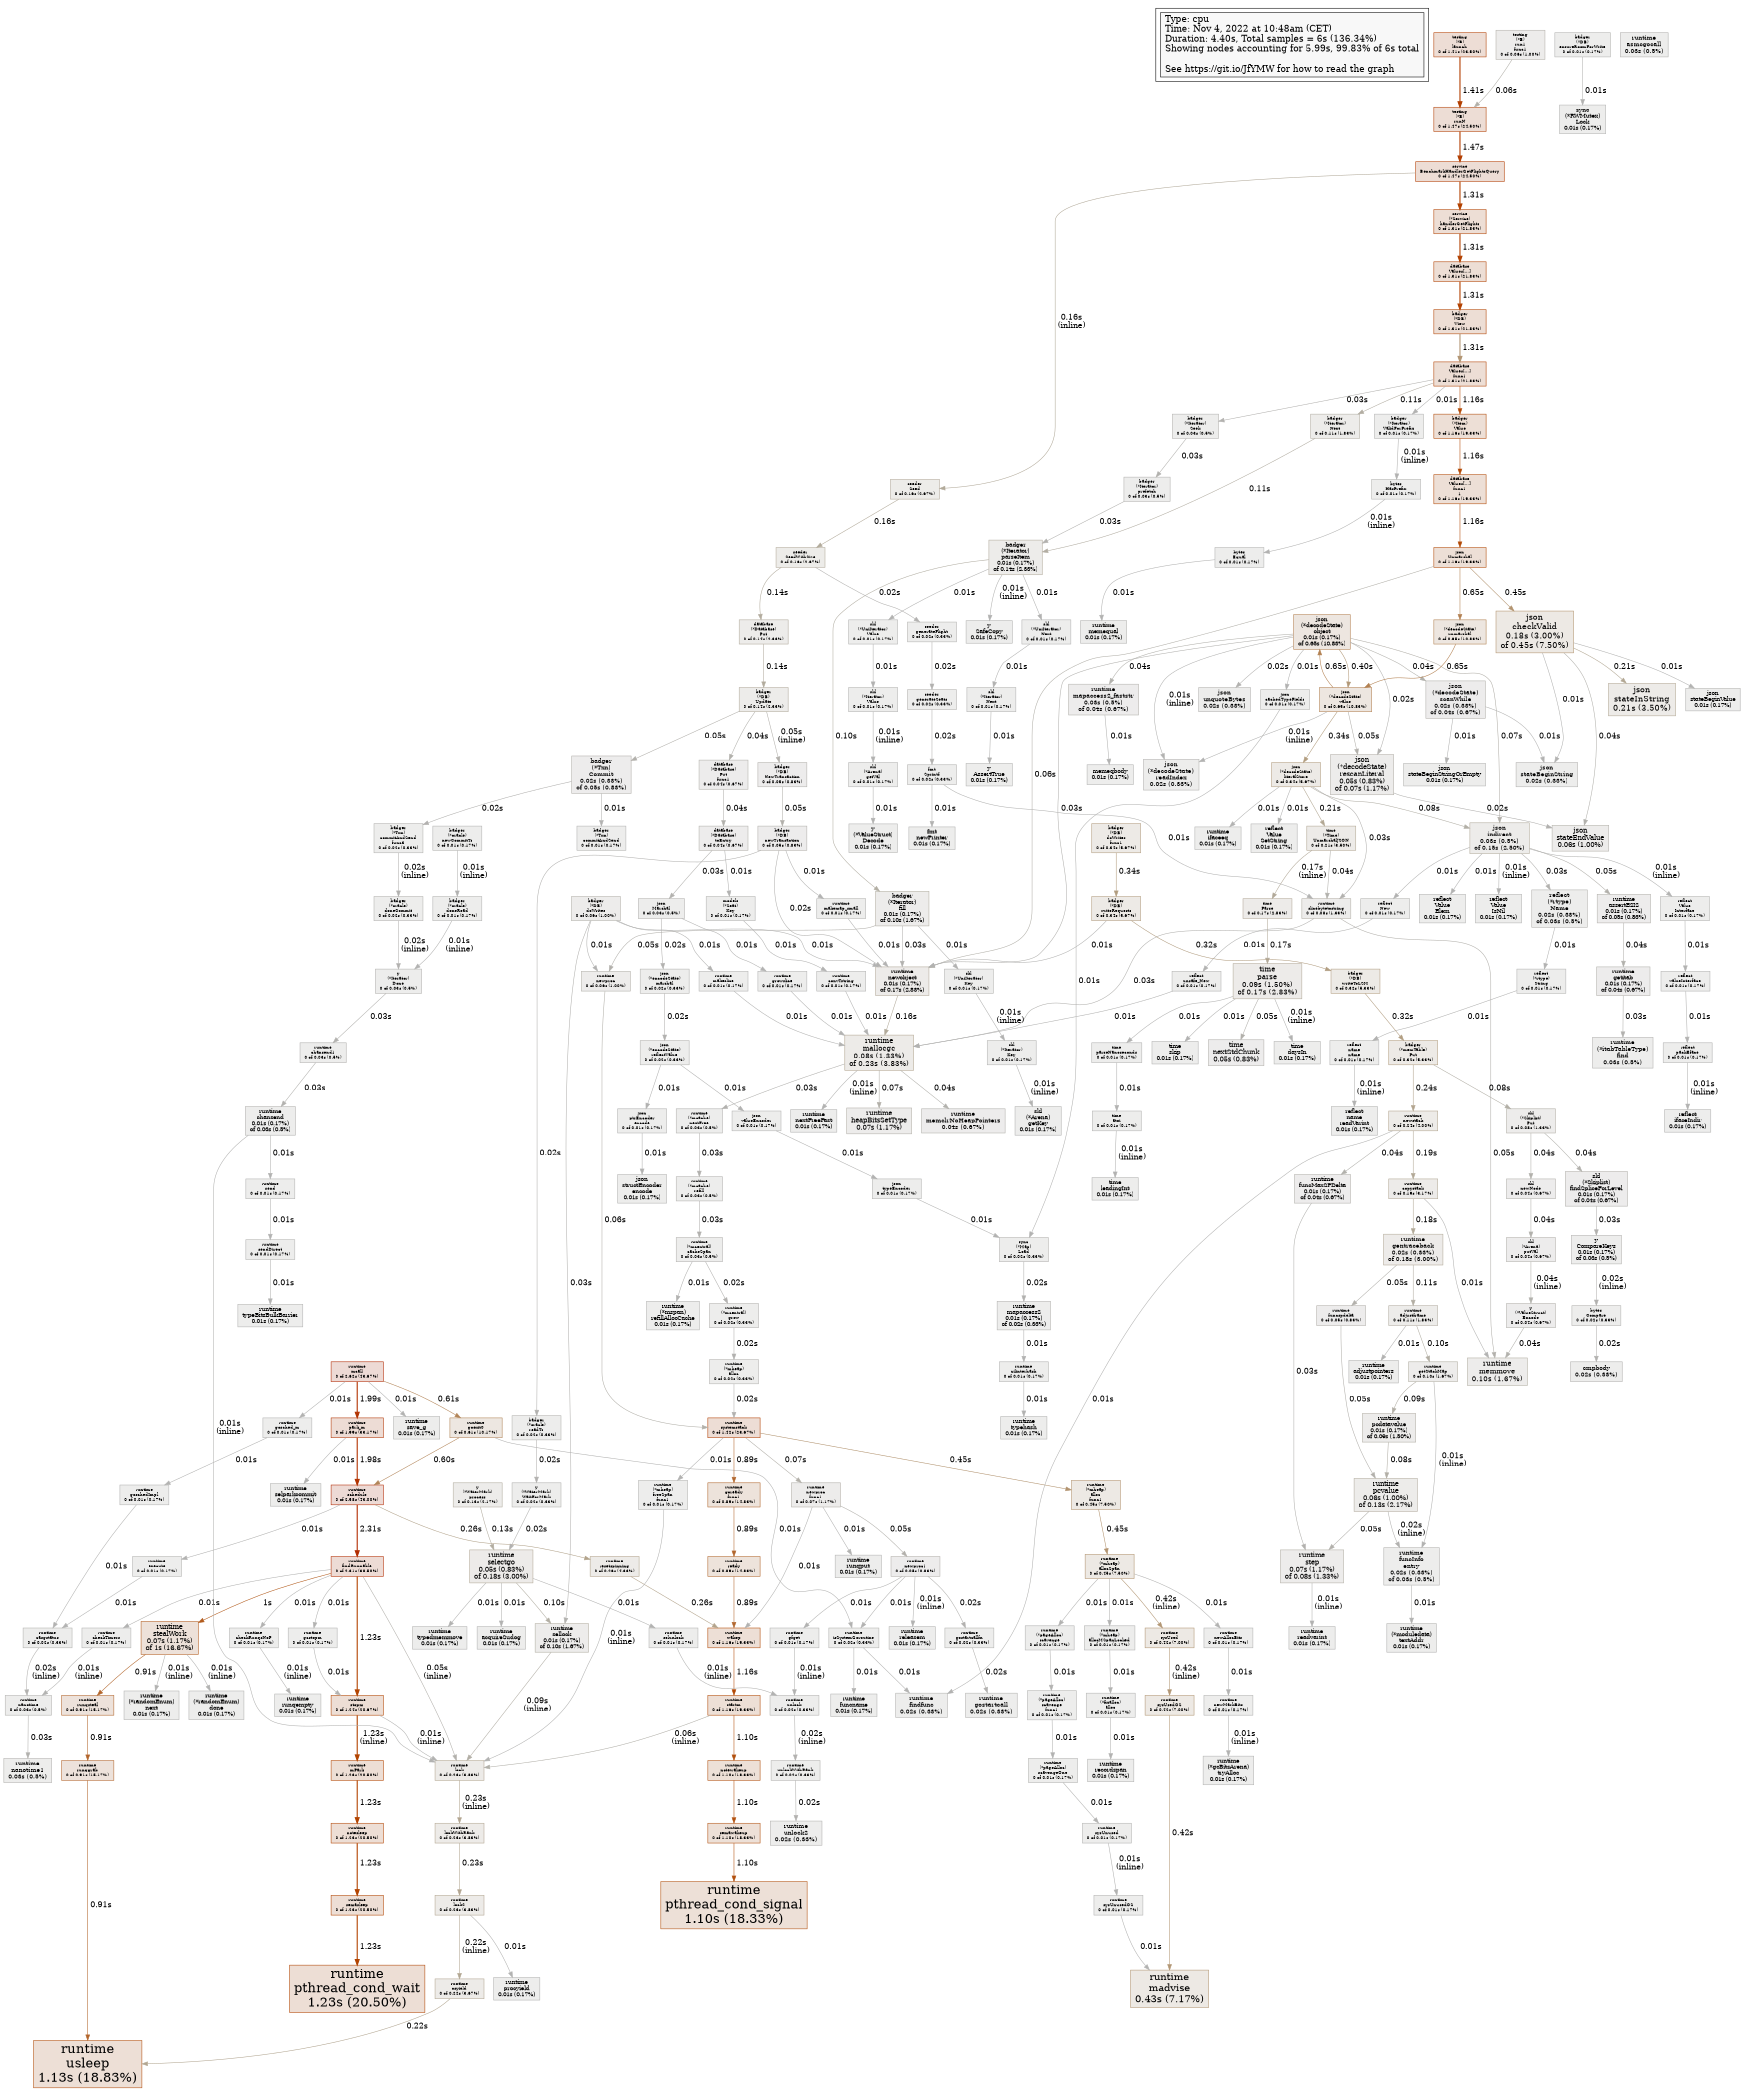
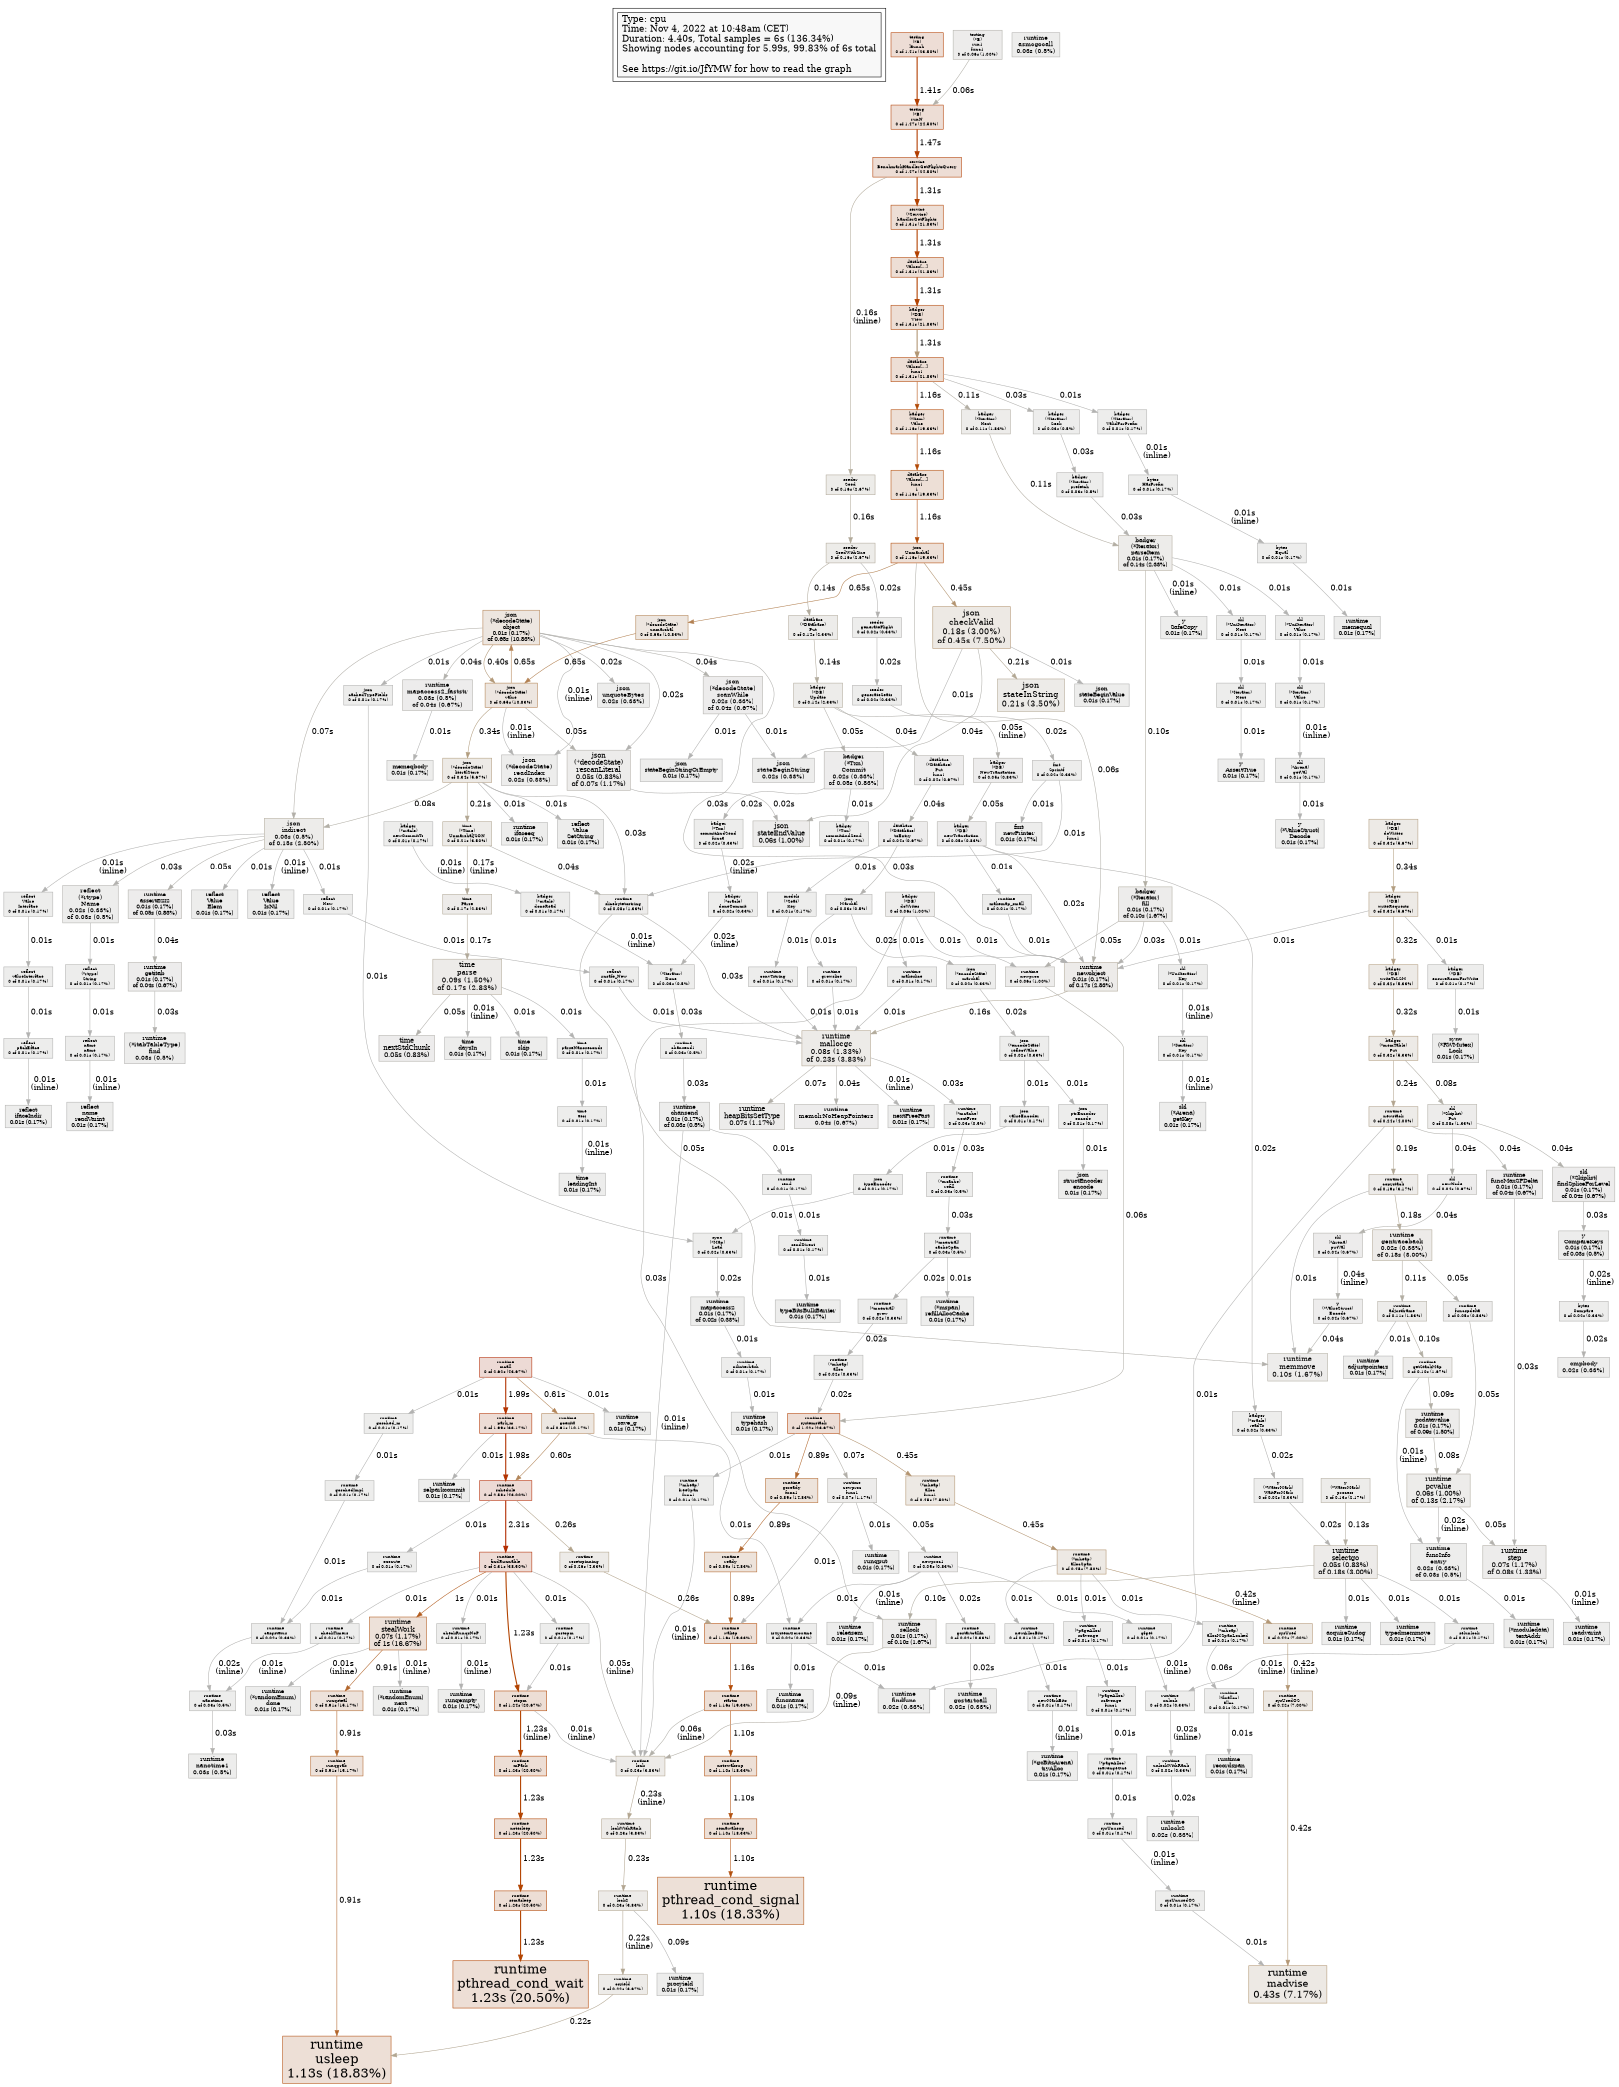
none -> (1424, 938)
(1123, 1673) -> (1221, 1668)
(514, 1947) -> (677, 1943)
